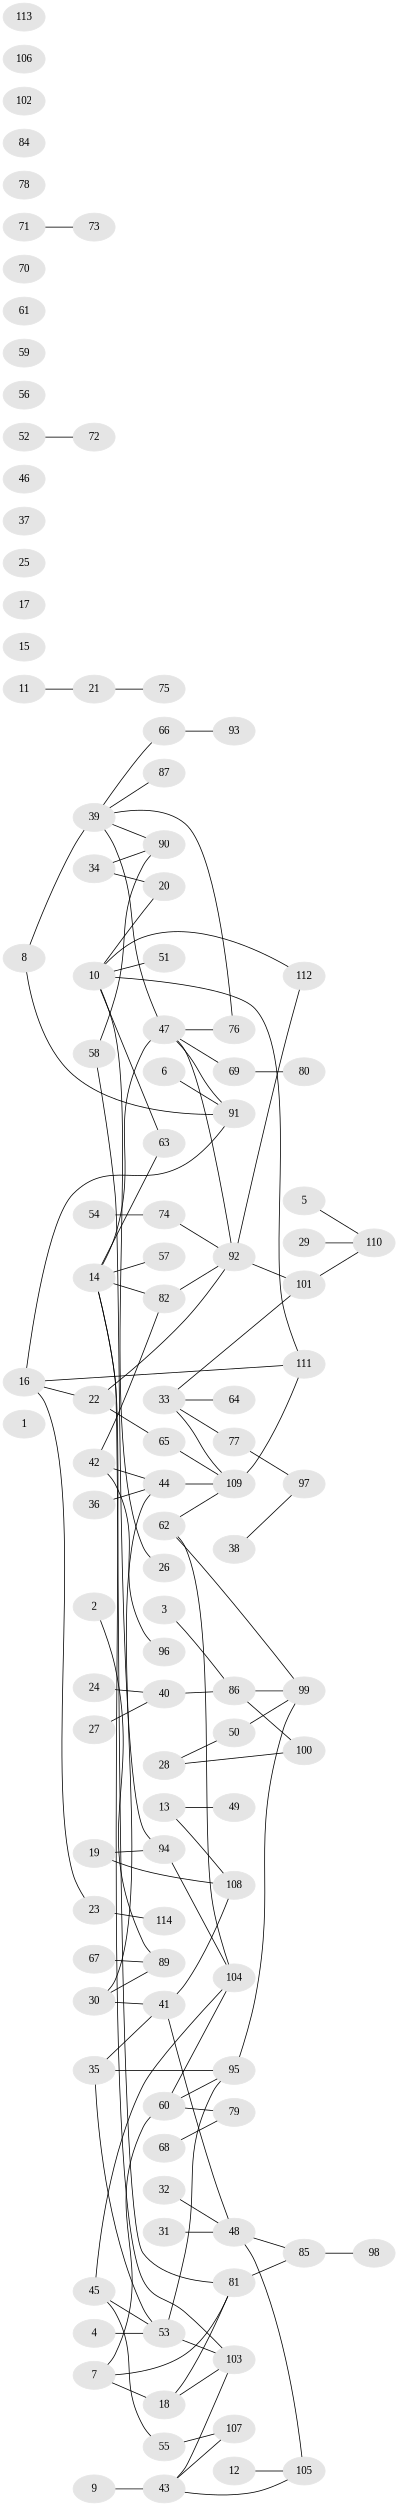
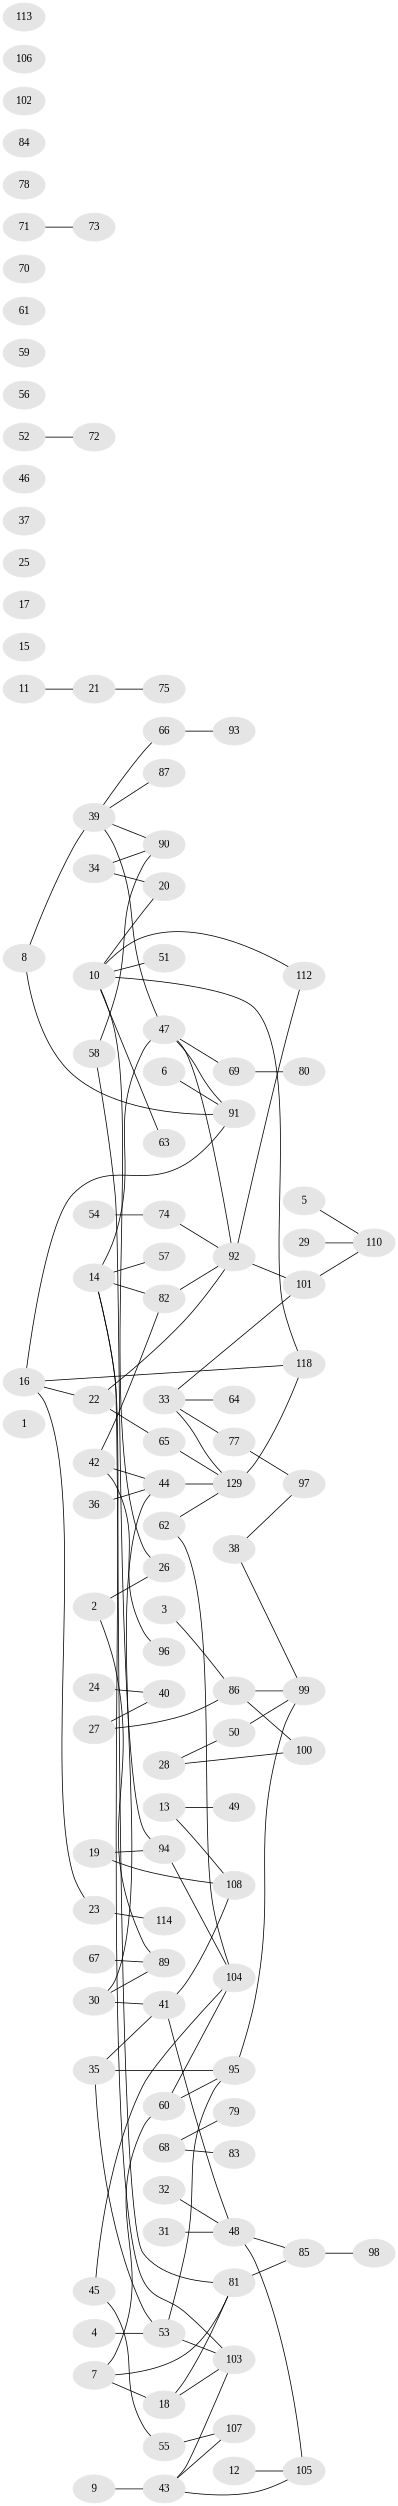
(234, 1030) -> none
(130, 1208) -> none
(304, 1364) -> (304, 1364)
(234, 1484) -> (234, 1484)
none -> (135, 1584)
(236, 1607) -> (269, 1620)
(199, 1692) -> (168, 1720)
(199, 2109) -> none
none -> (234, 2154)
(124, 2309) -> none
